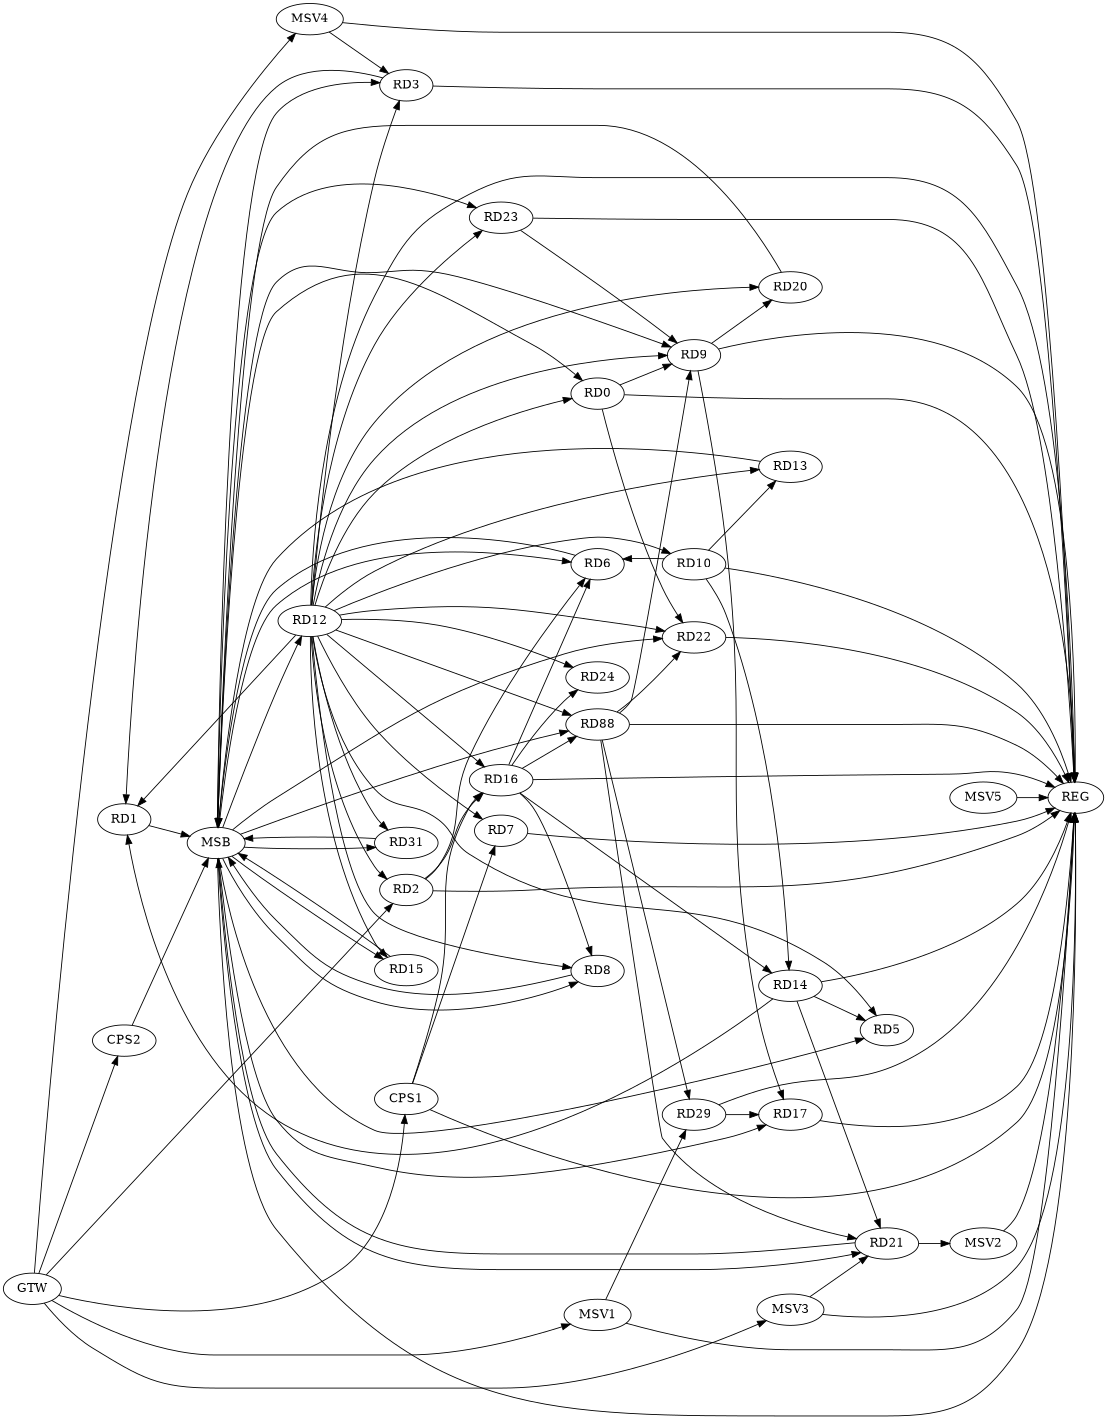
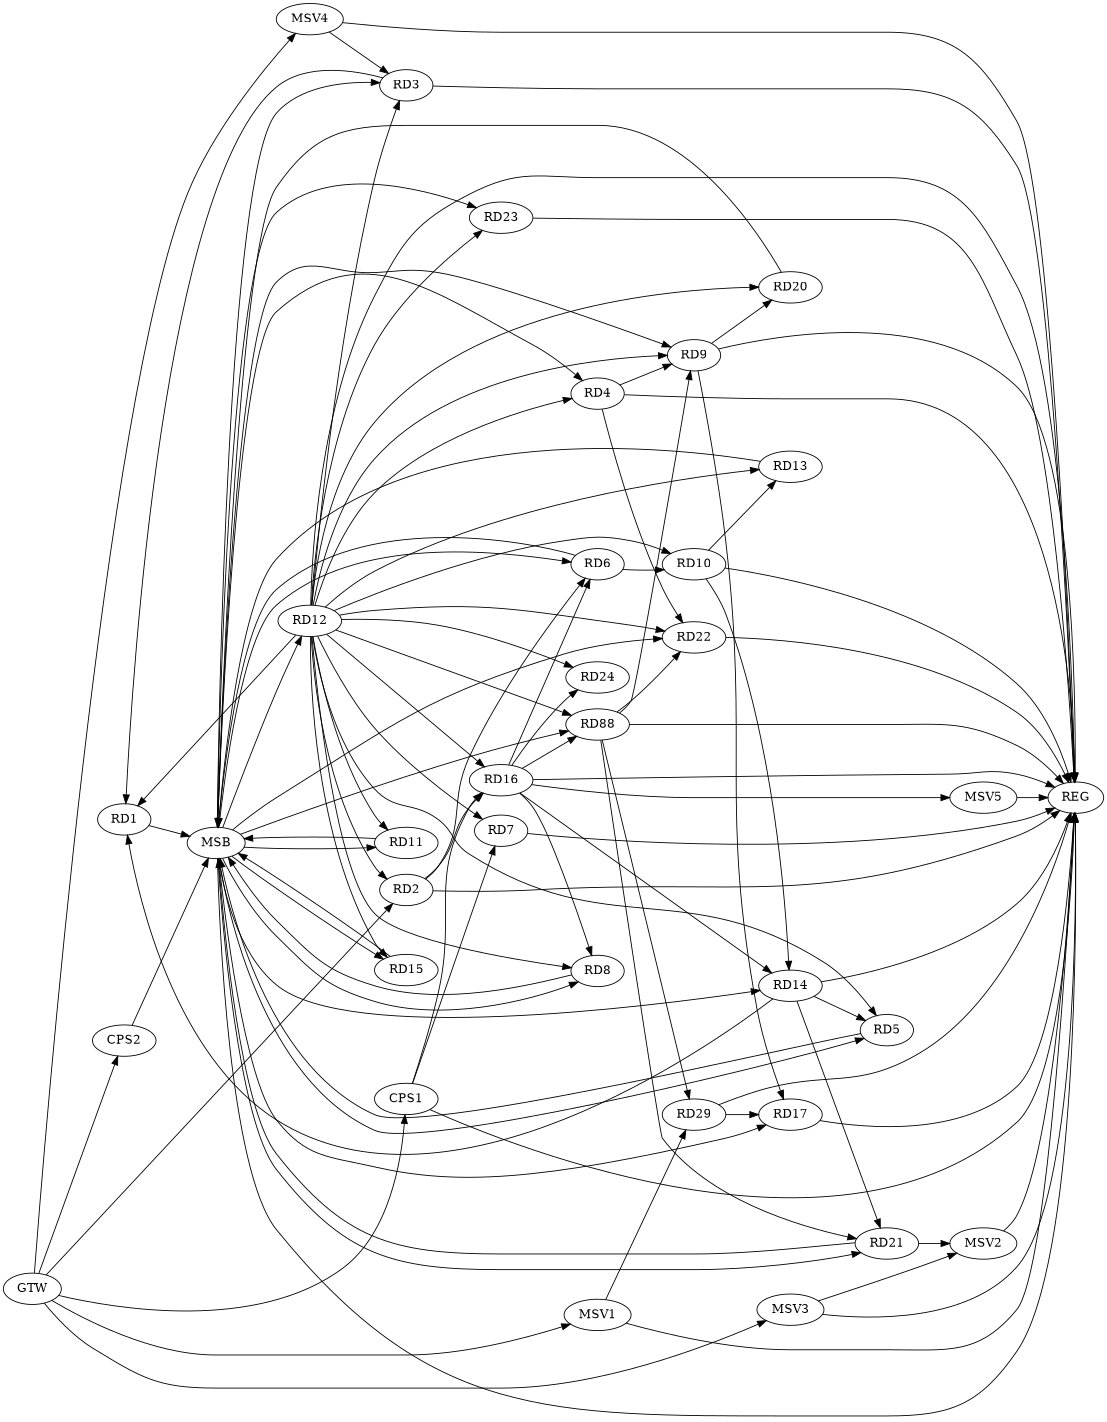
(596, 283) -> none
(598, 394) -> (598, 394)
(644, 558) -> (639, 570)
none -> (726, 798)
(406, 843) -> (406, 843)
none -> (425, 1017)
none -> (471, 1111)
(835, 1279) -> (884, 1279)
